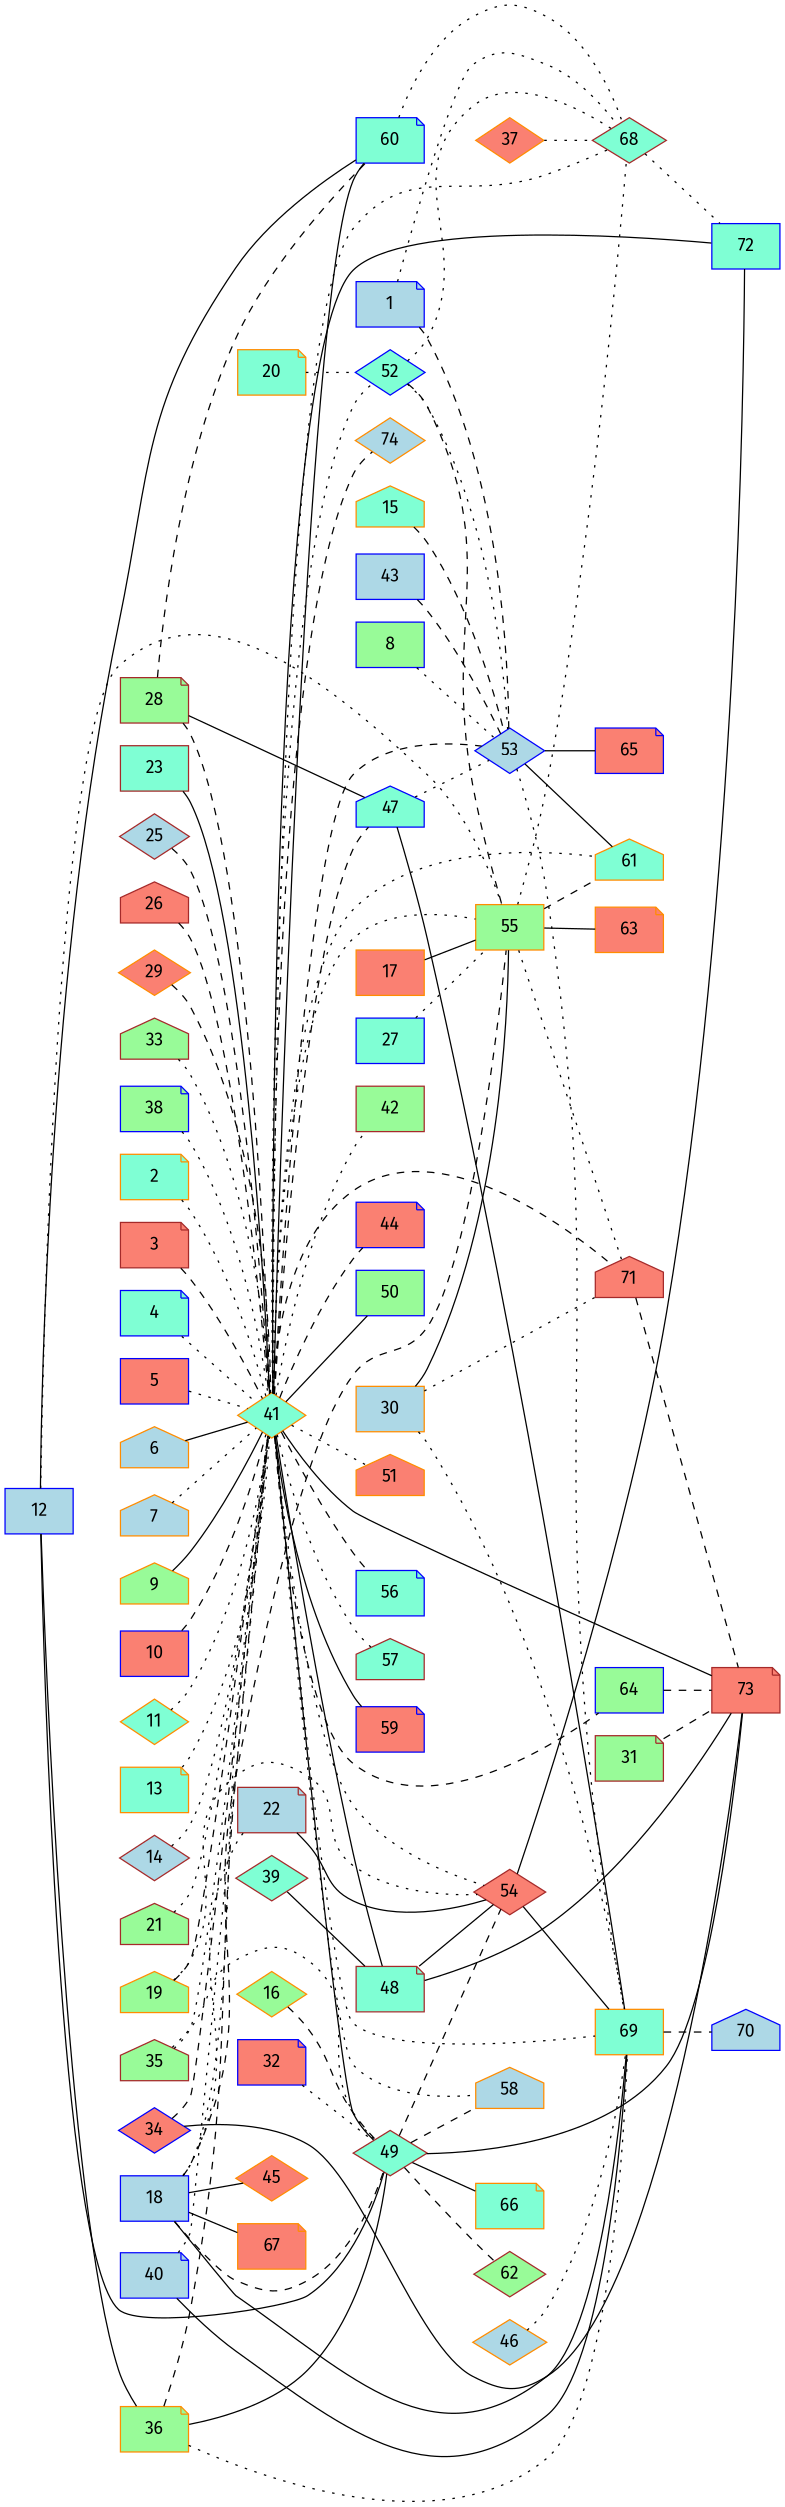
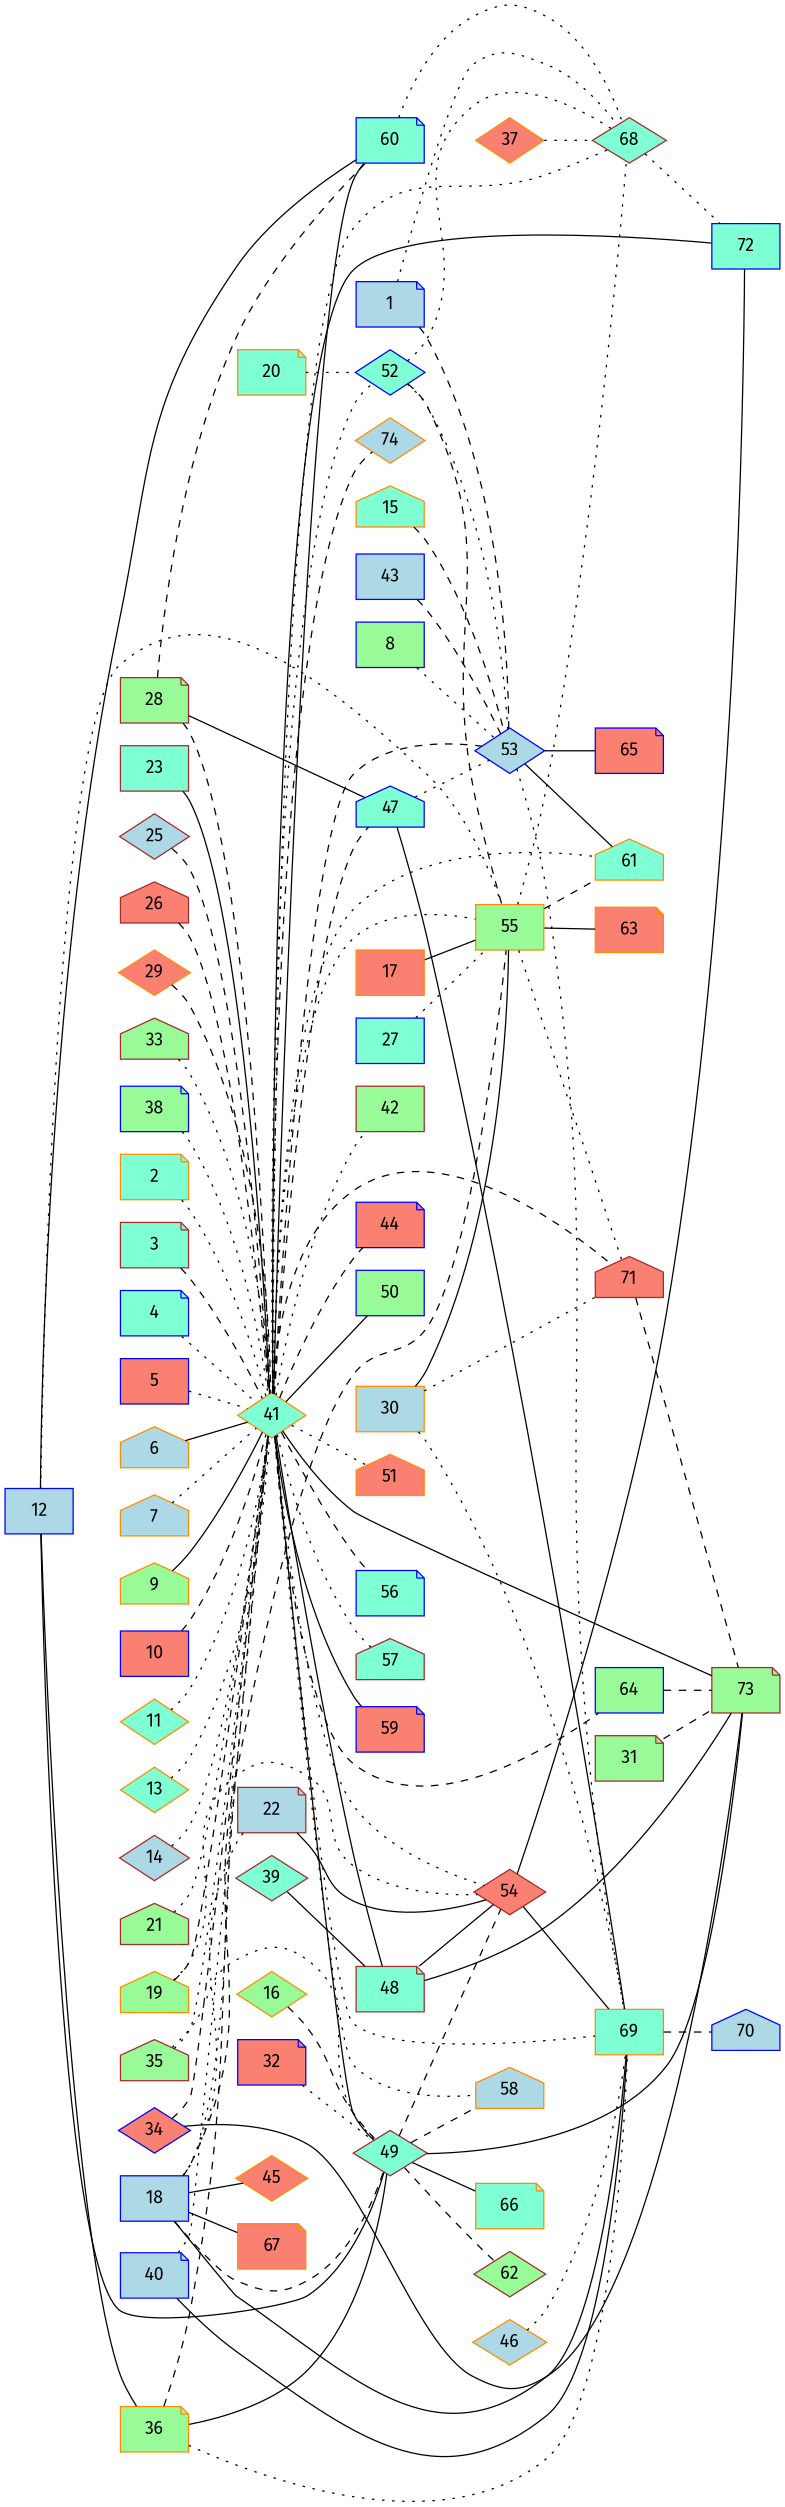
(154, 1245) -> (154, 1245)
(746, 1690) -> (746, 1690)
(154, 1790) -> (154, 1790)
